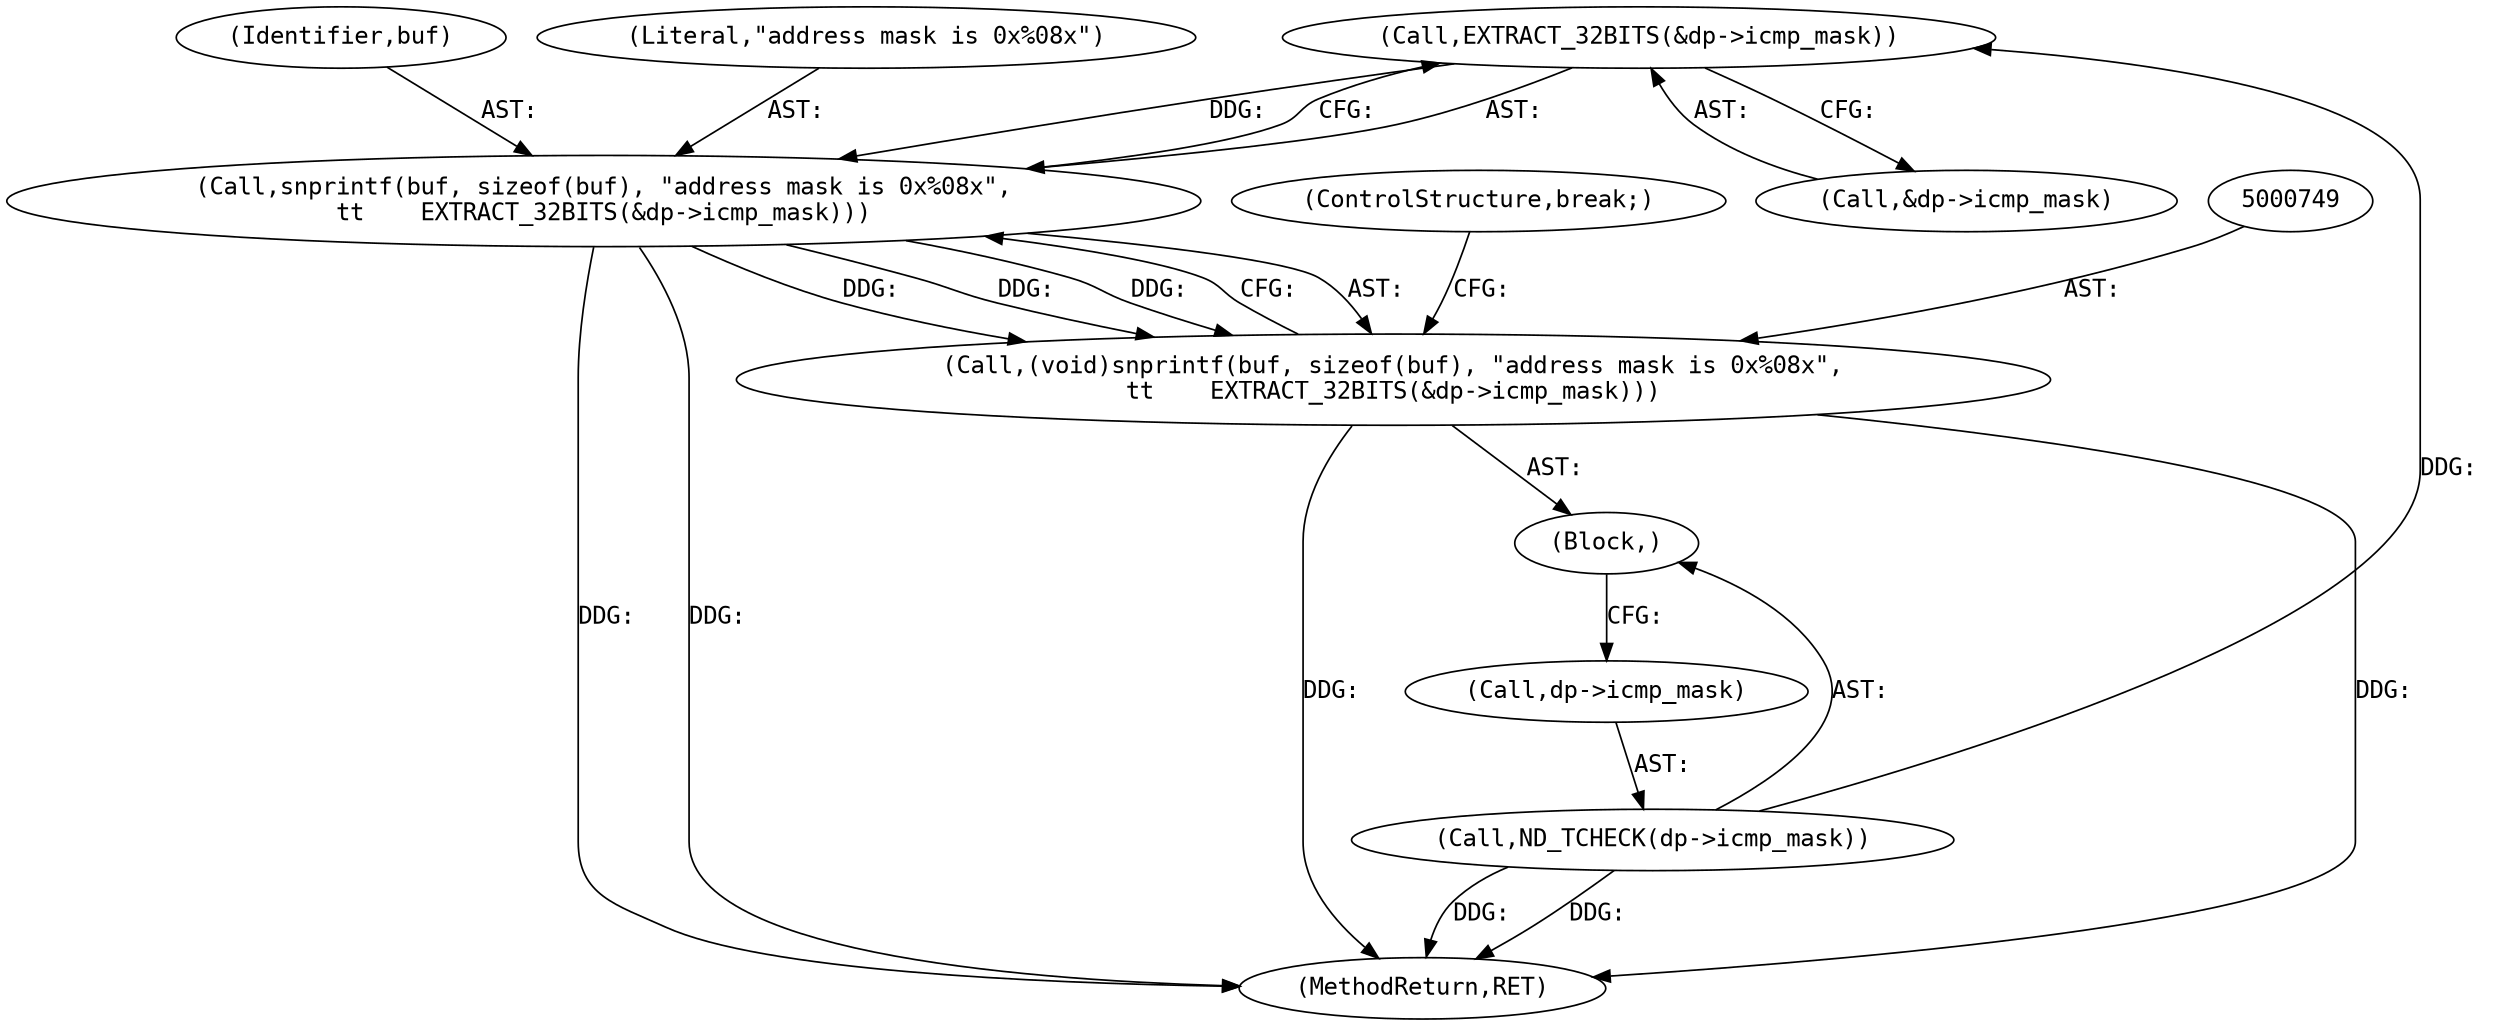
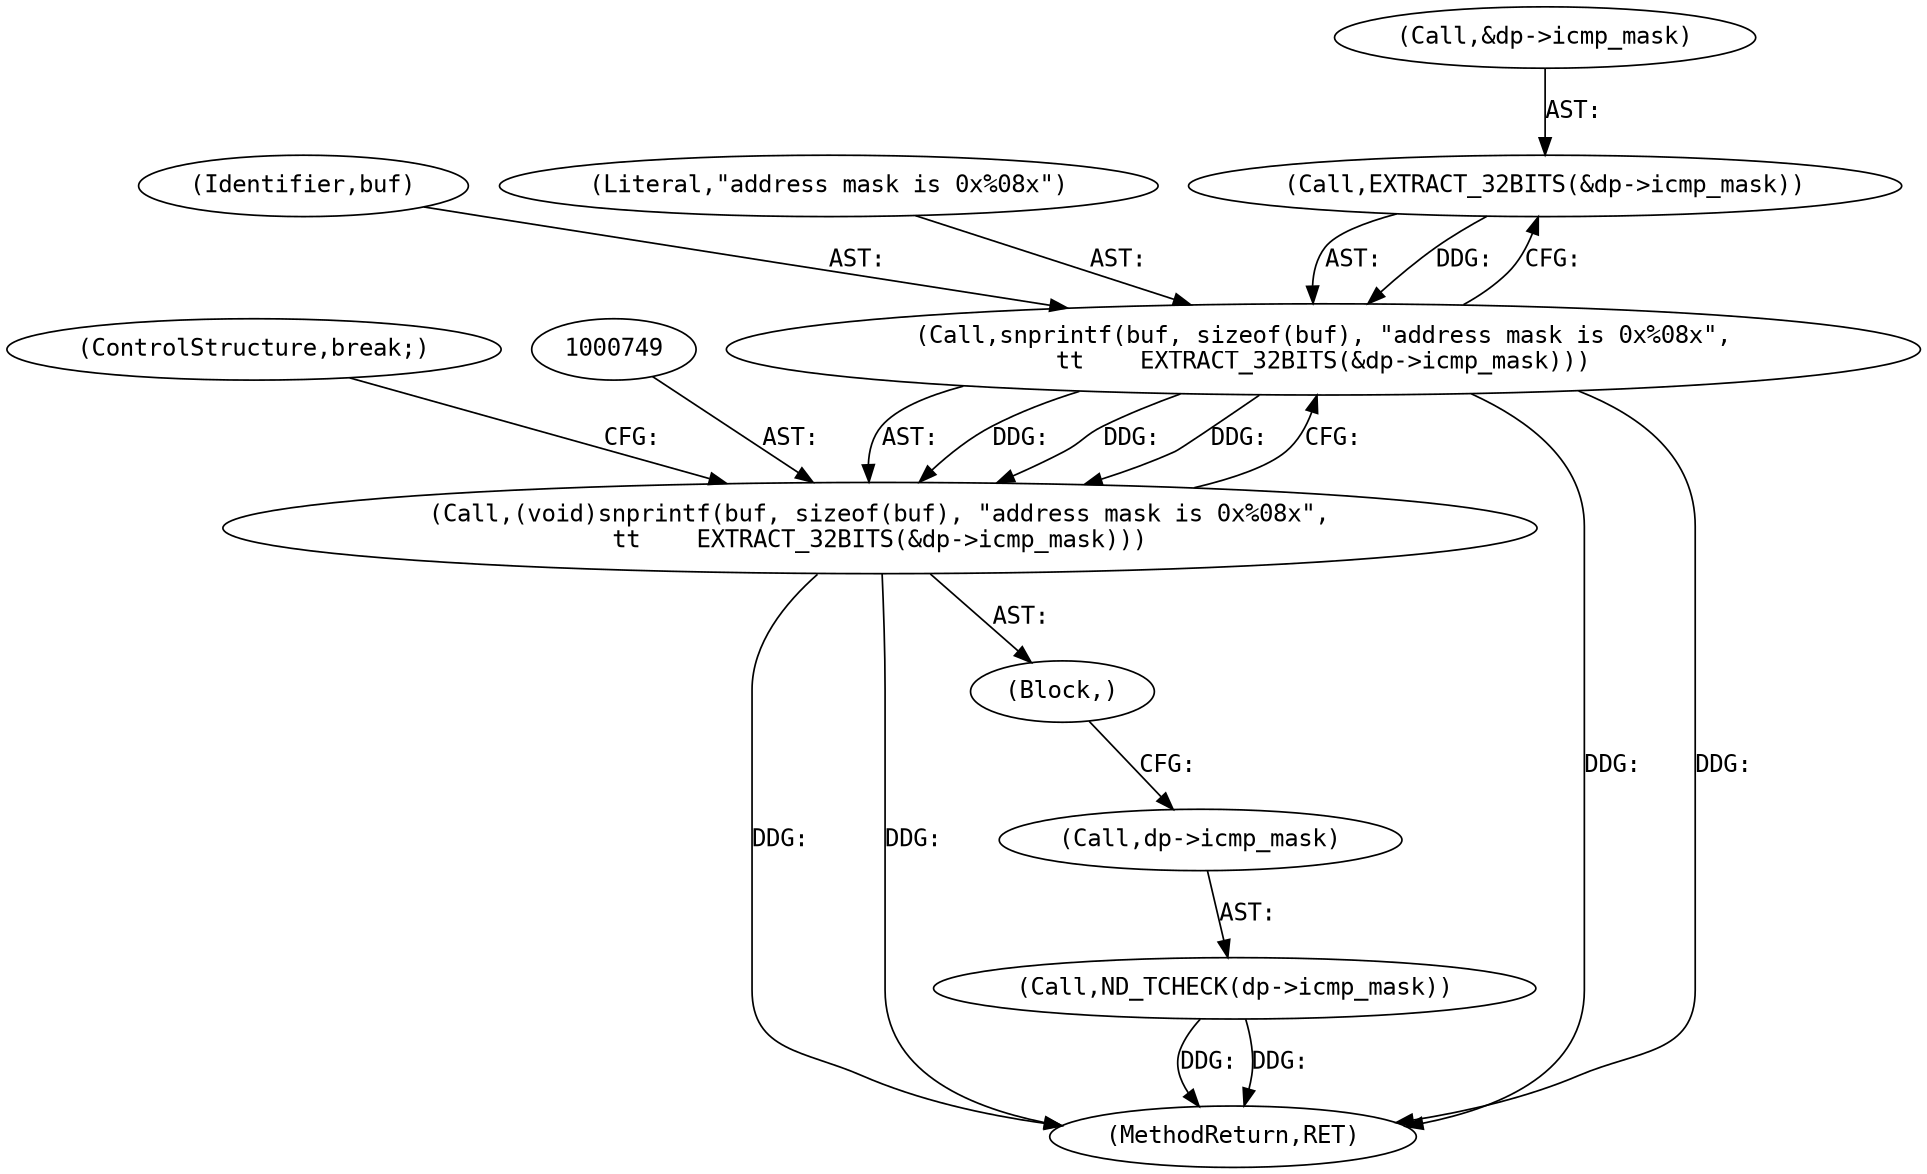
(1803, 114) -> none
(2291, 201) -> (614, 349)
(2417, 479) -> none
(1831, 681) -> none
